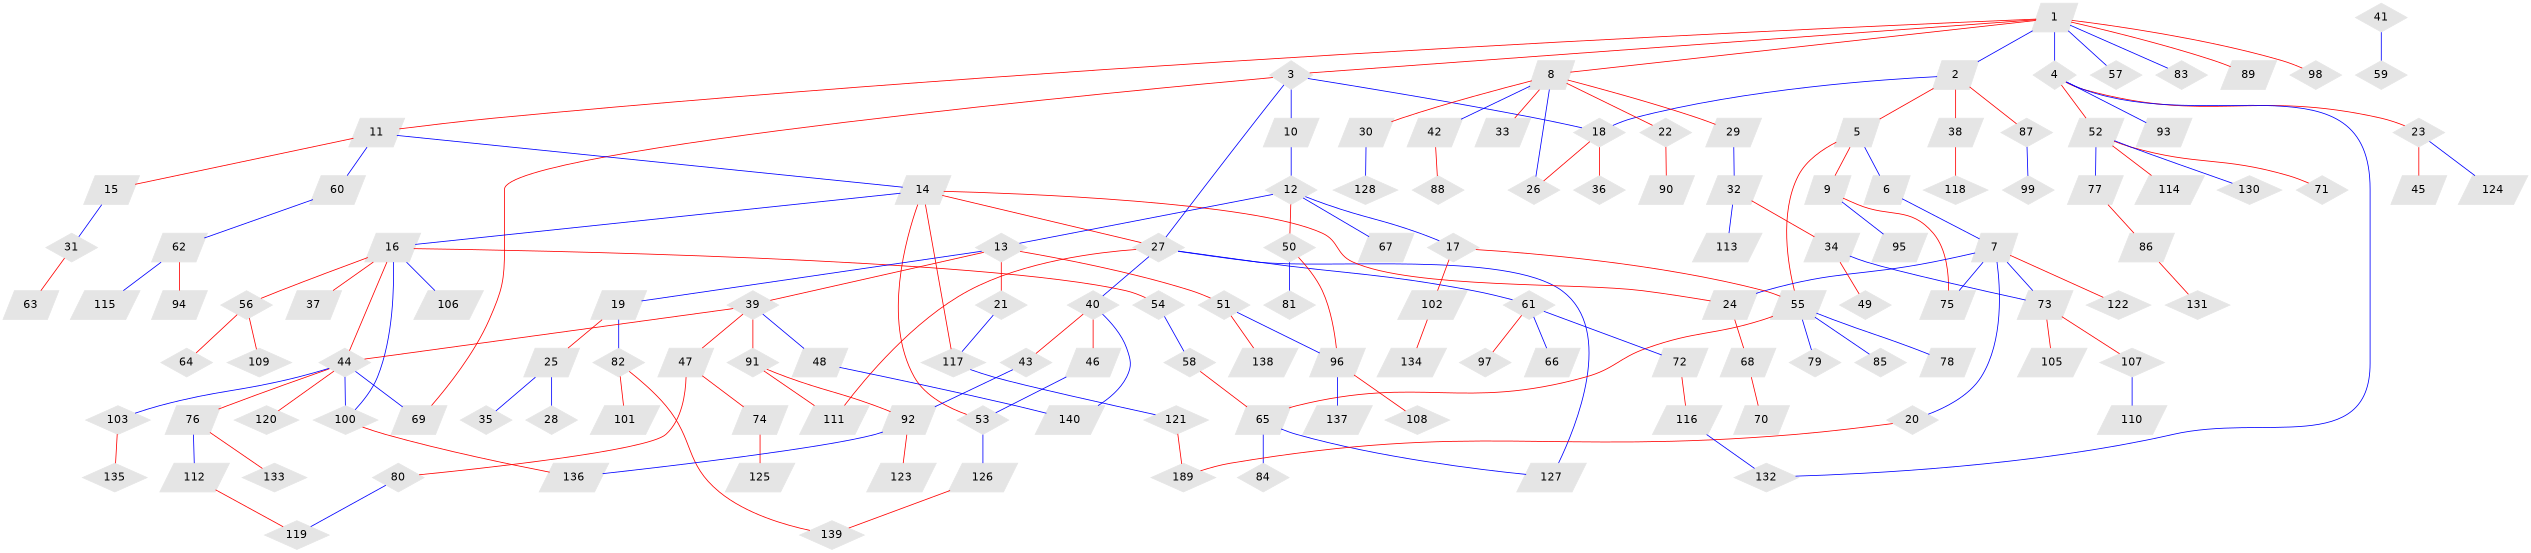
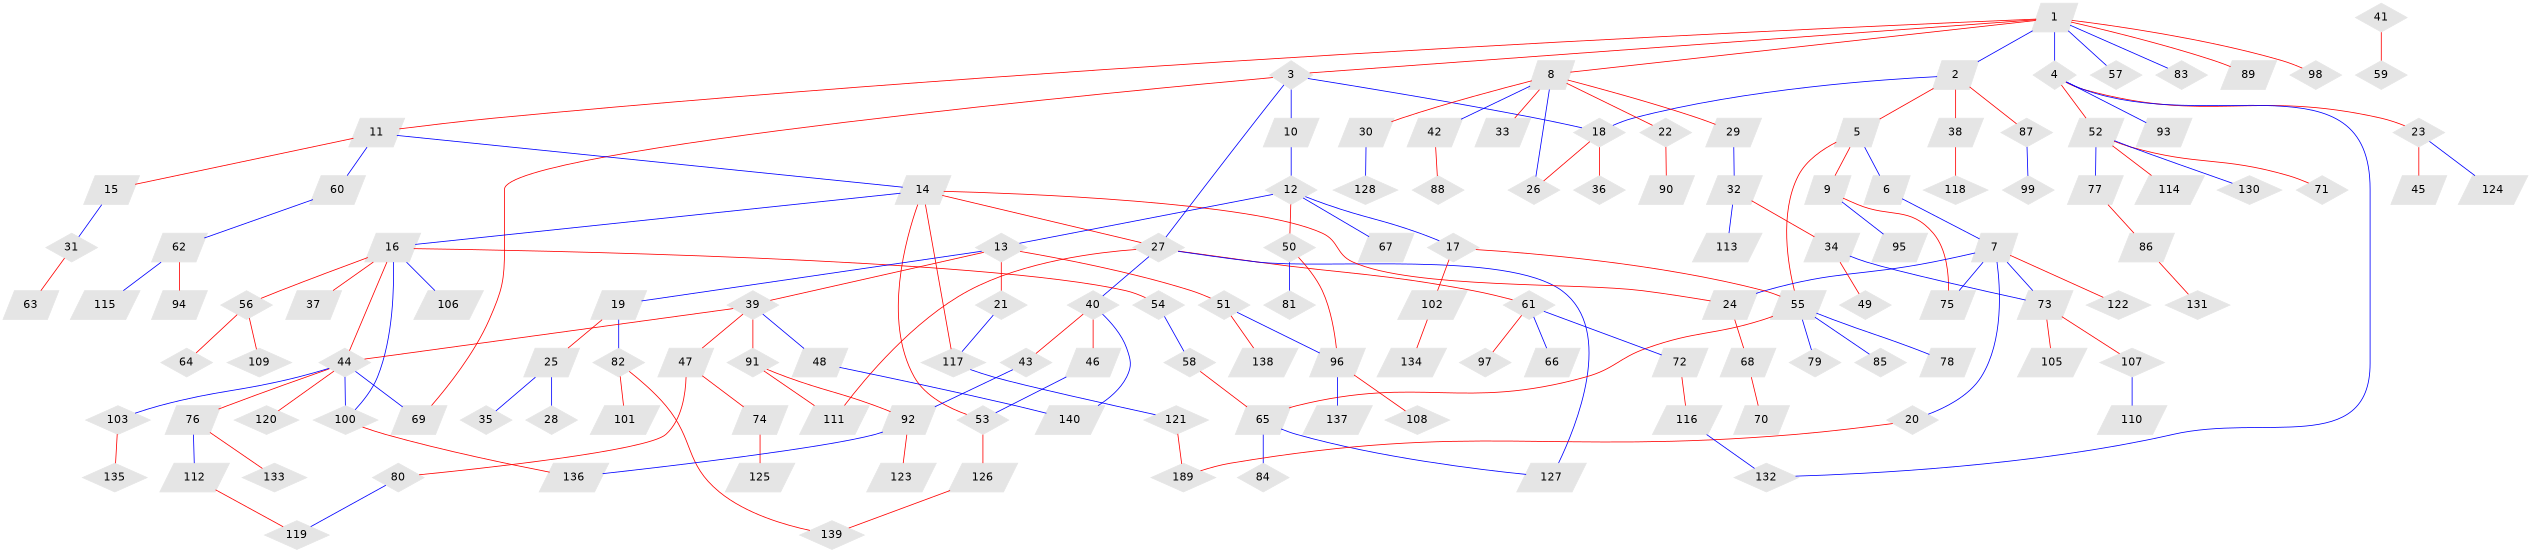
(2381, 46) -> (2381, 46)
(1346, 272) -> (1346, 272)
(983, 449) -> (983, 449)
